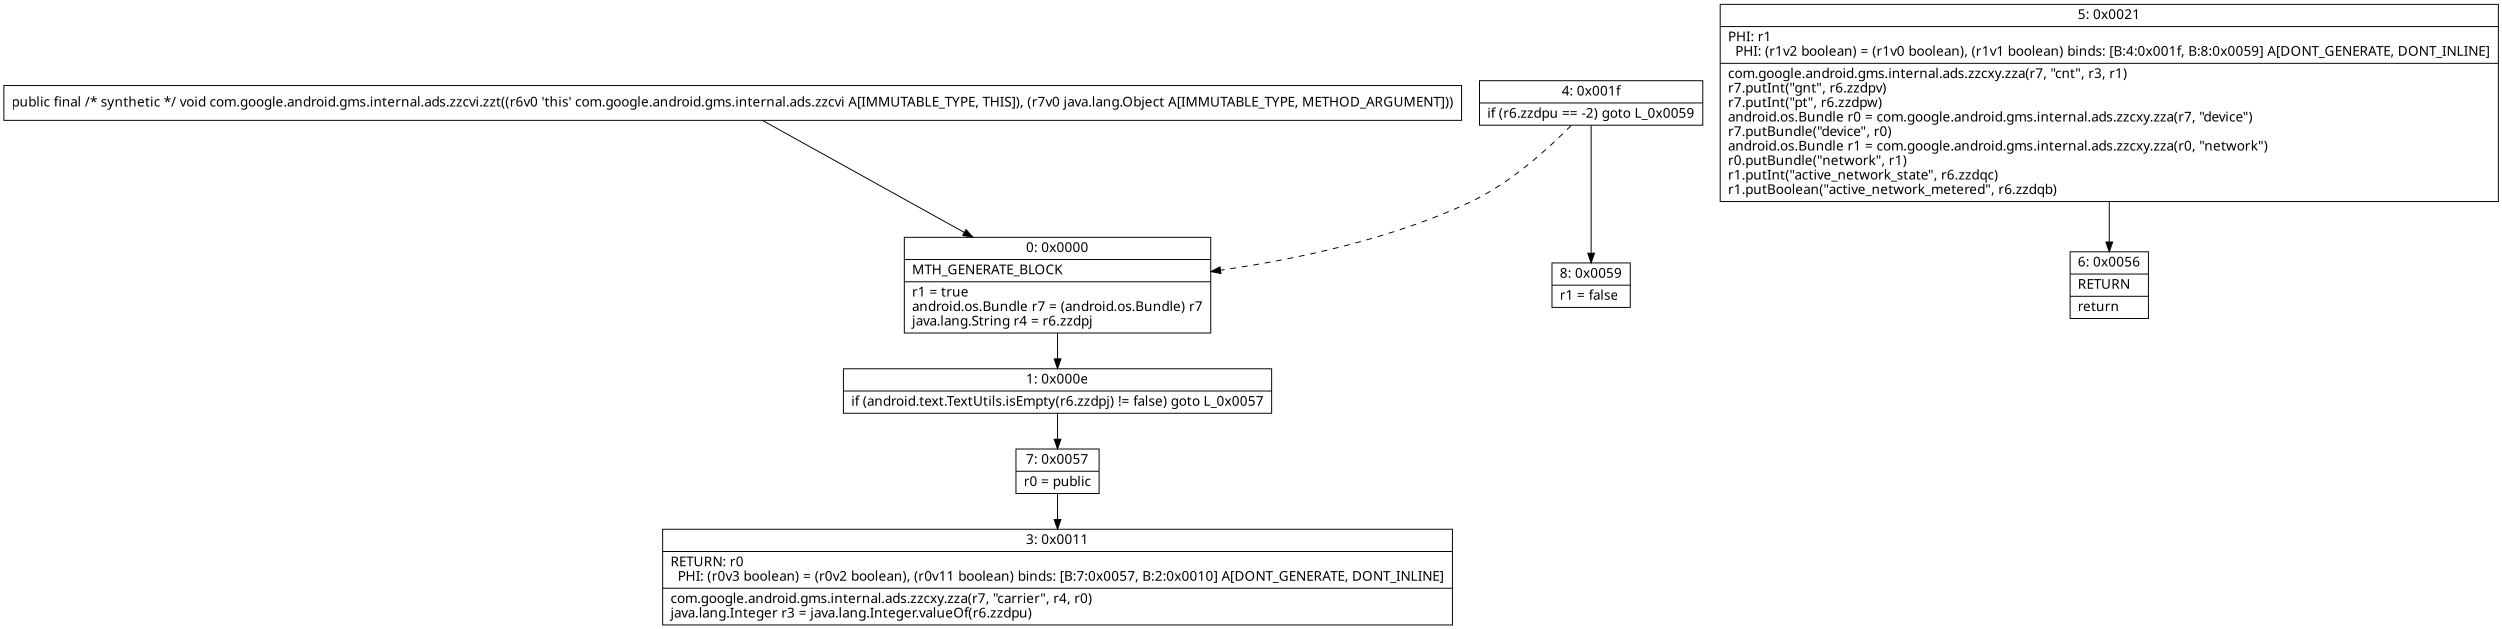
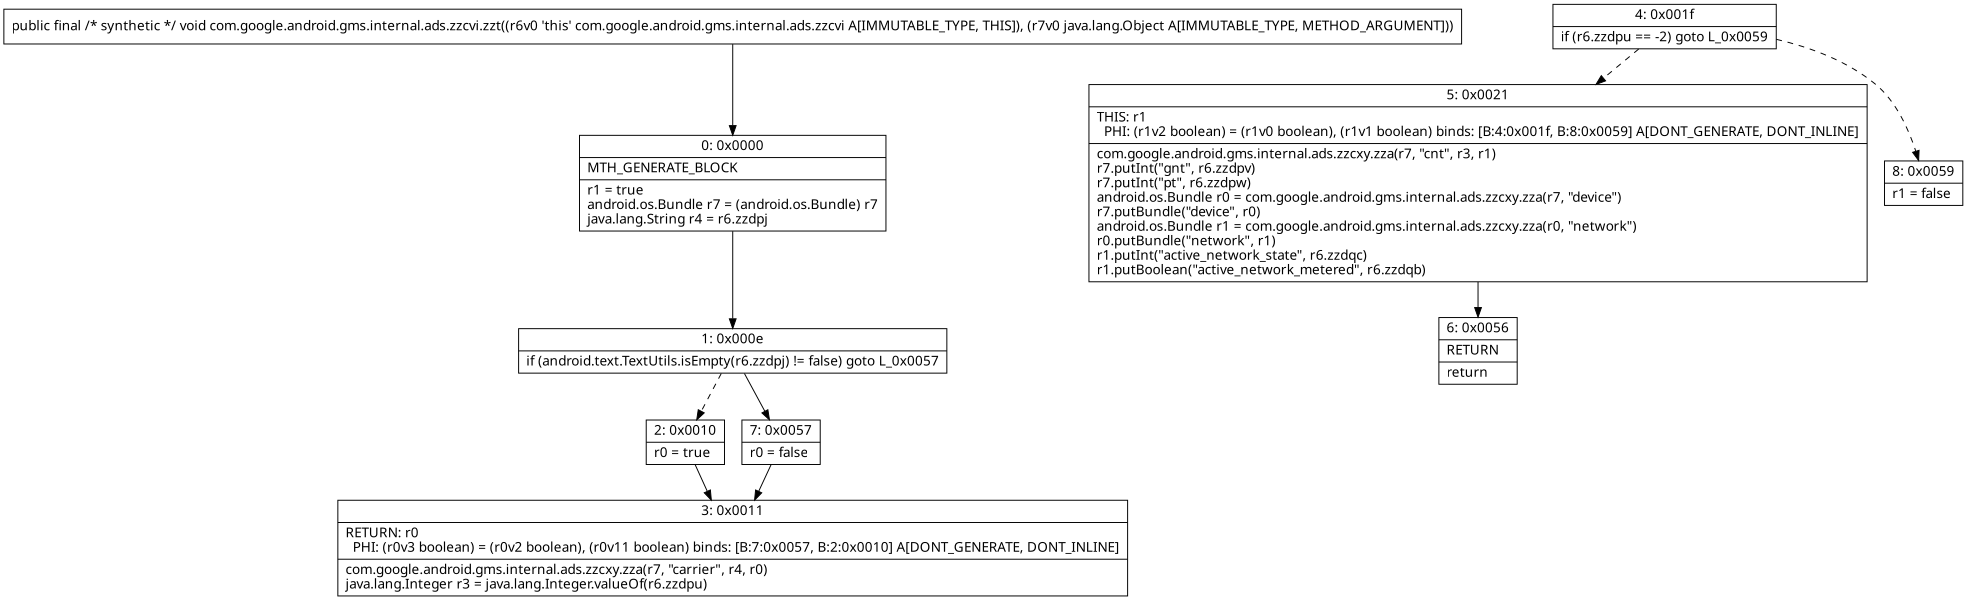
(1752, 37) -> (1124, 117)
(1591, 189) -> (1863, 75)
(1409, 227) -> (1621, 64)
none -> (685, 442)
(1058, 482) -> (779, 453)
